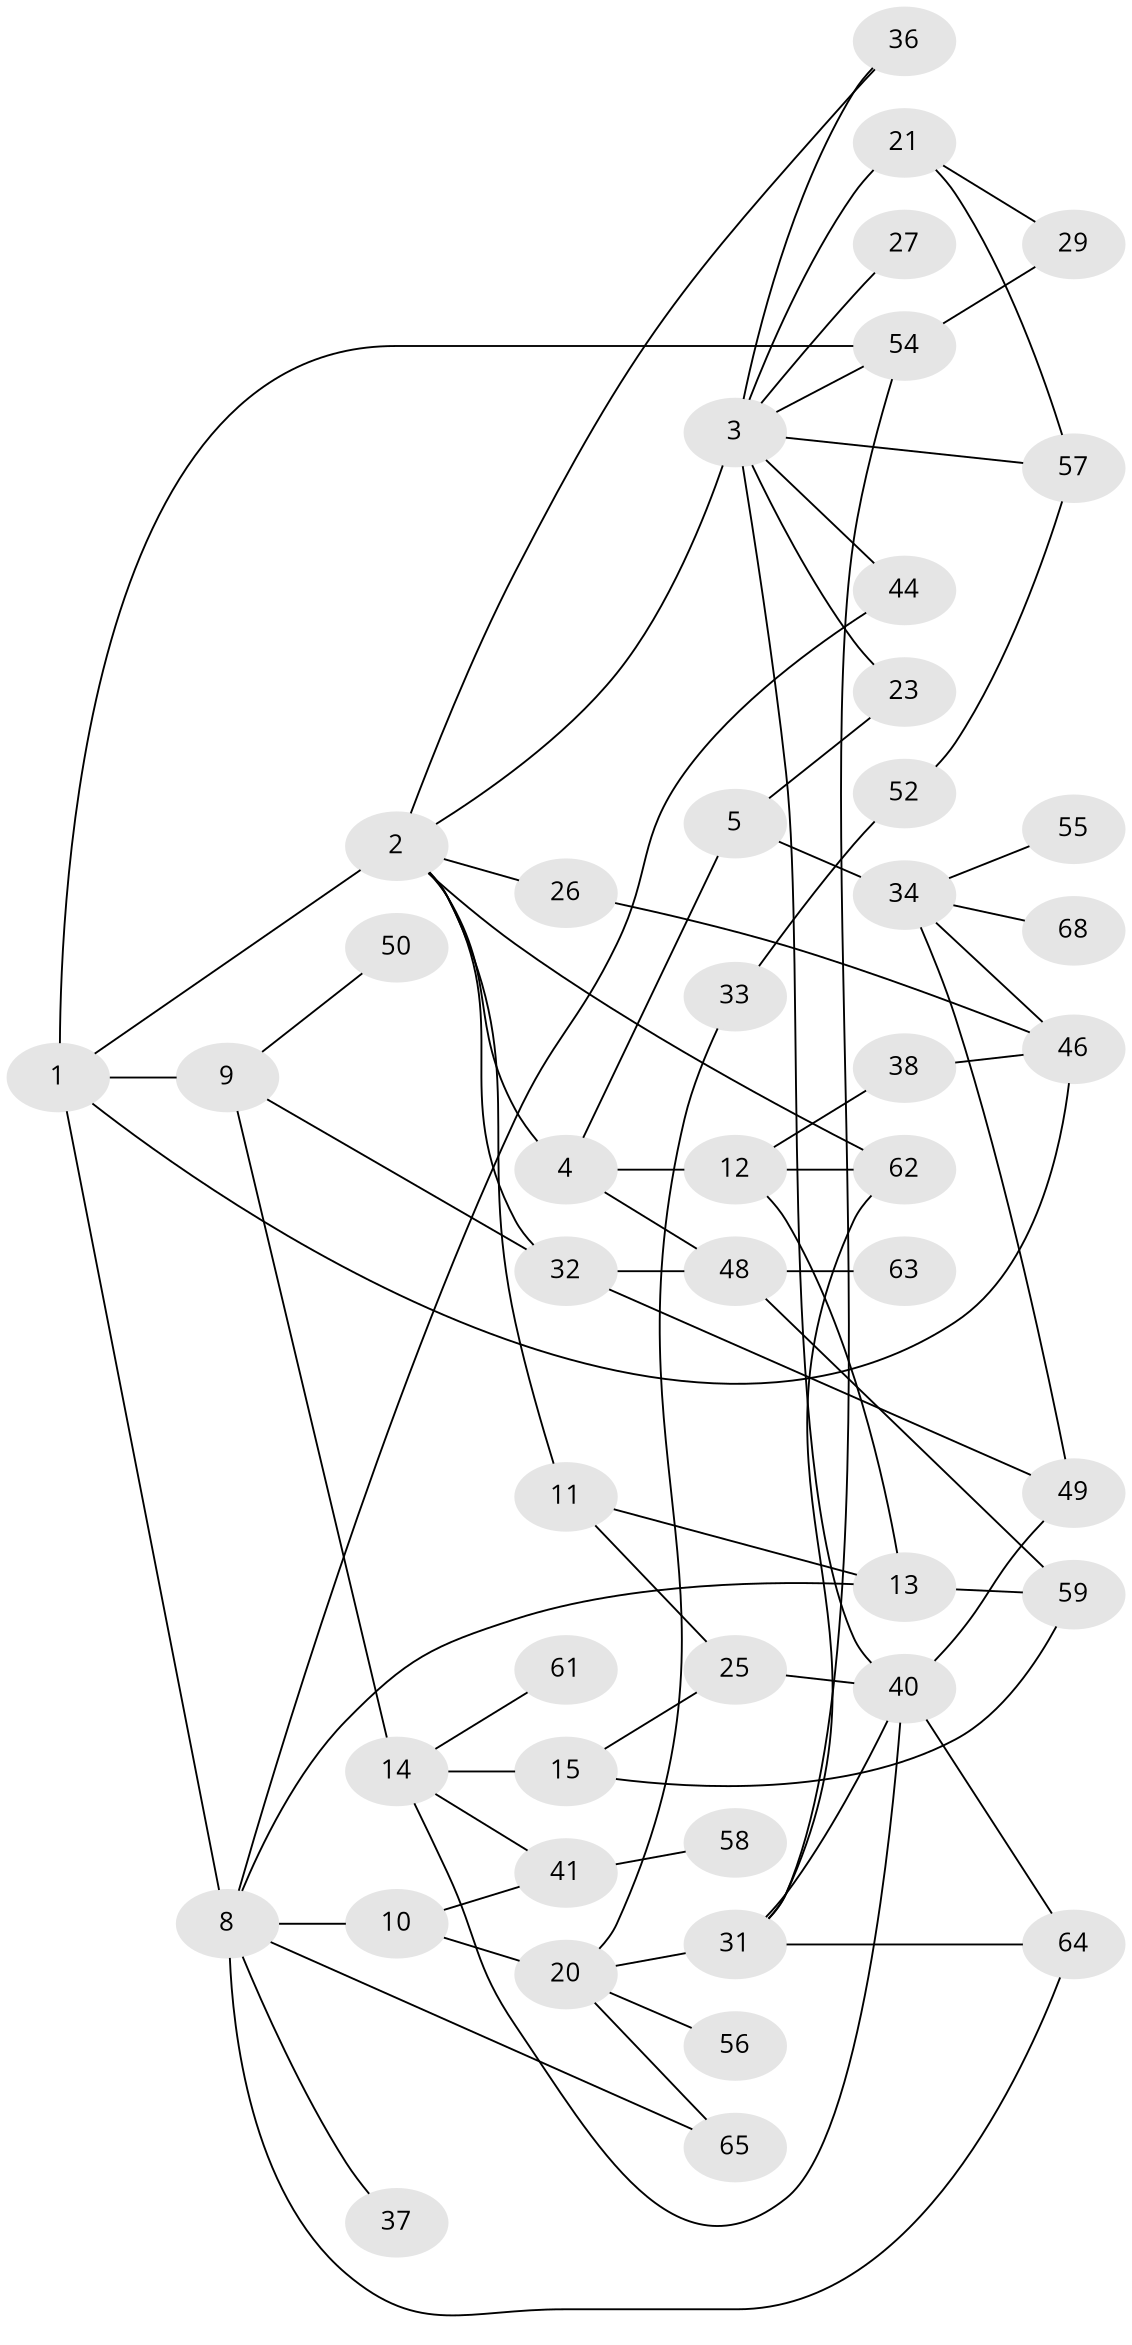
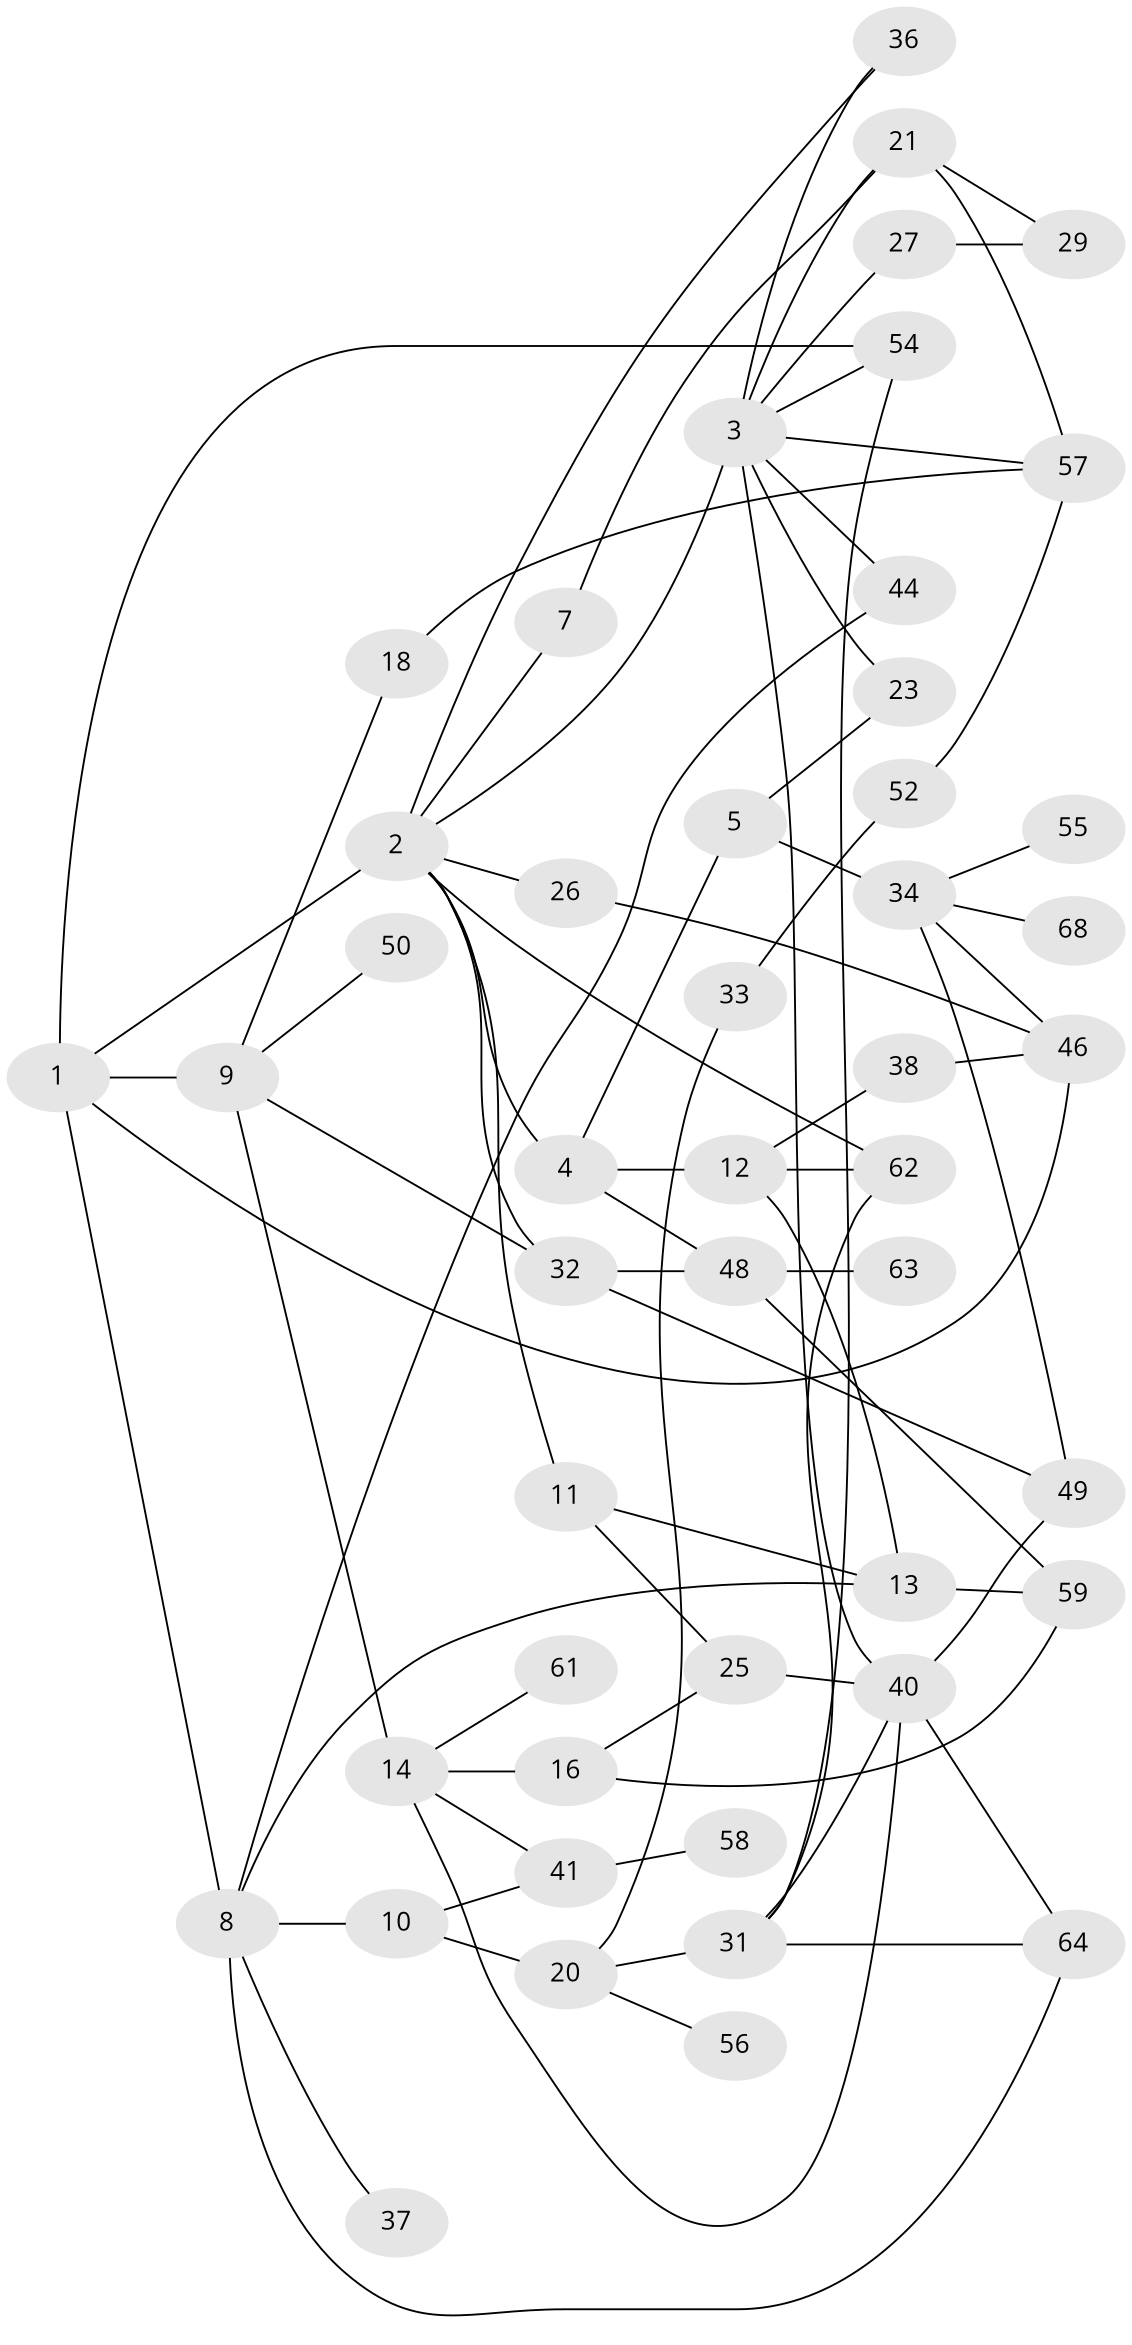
(989, 295) -> (998, 244)
none -> (566, 623)
none -> (397, 664)
(566, 1772) -> (566, 1772)
(735, 2148) -> none
